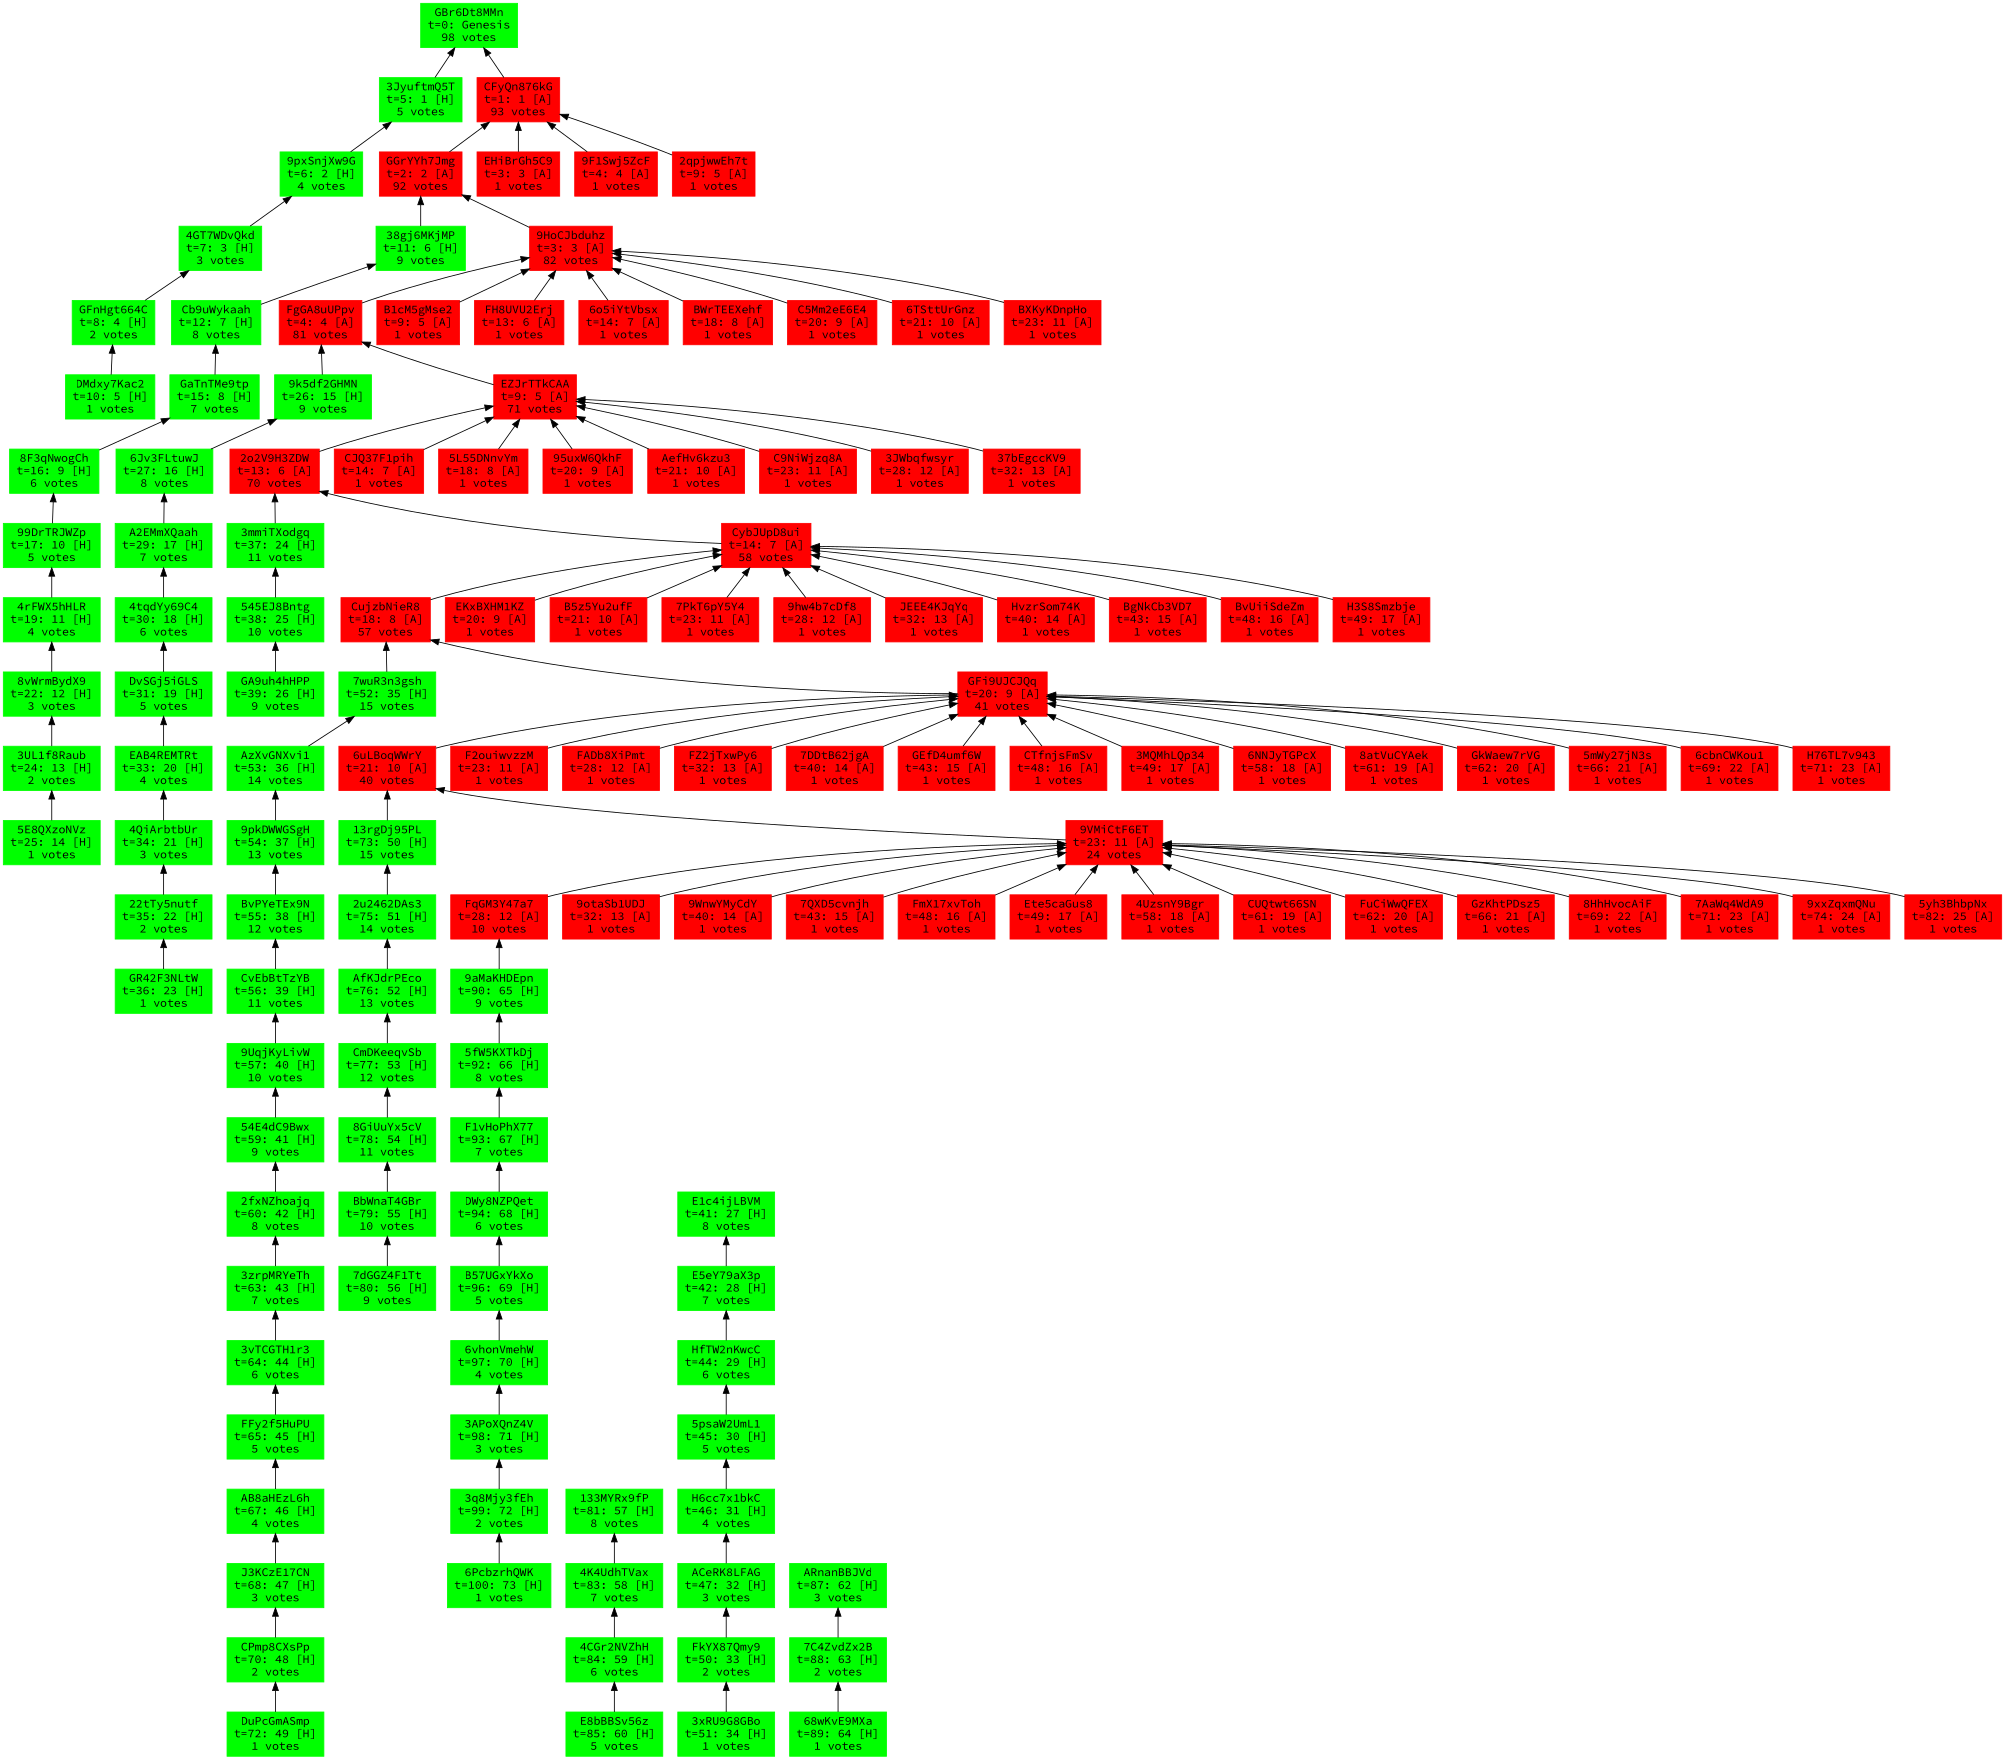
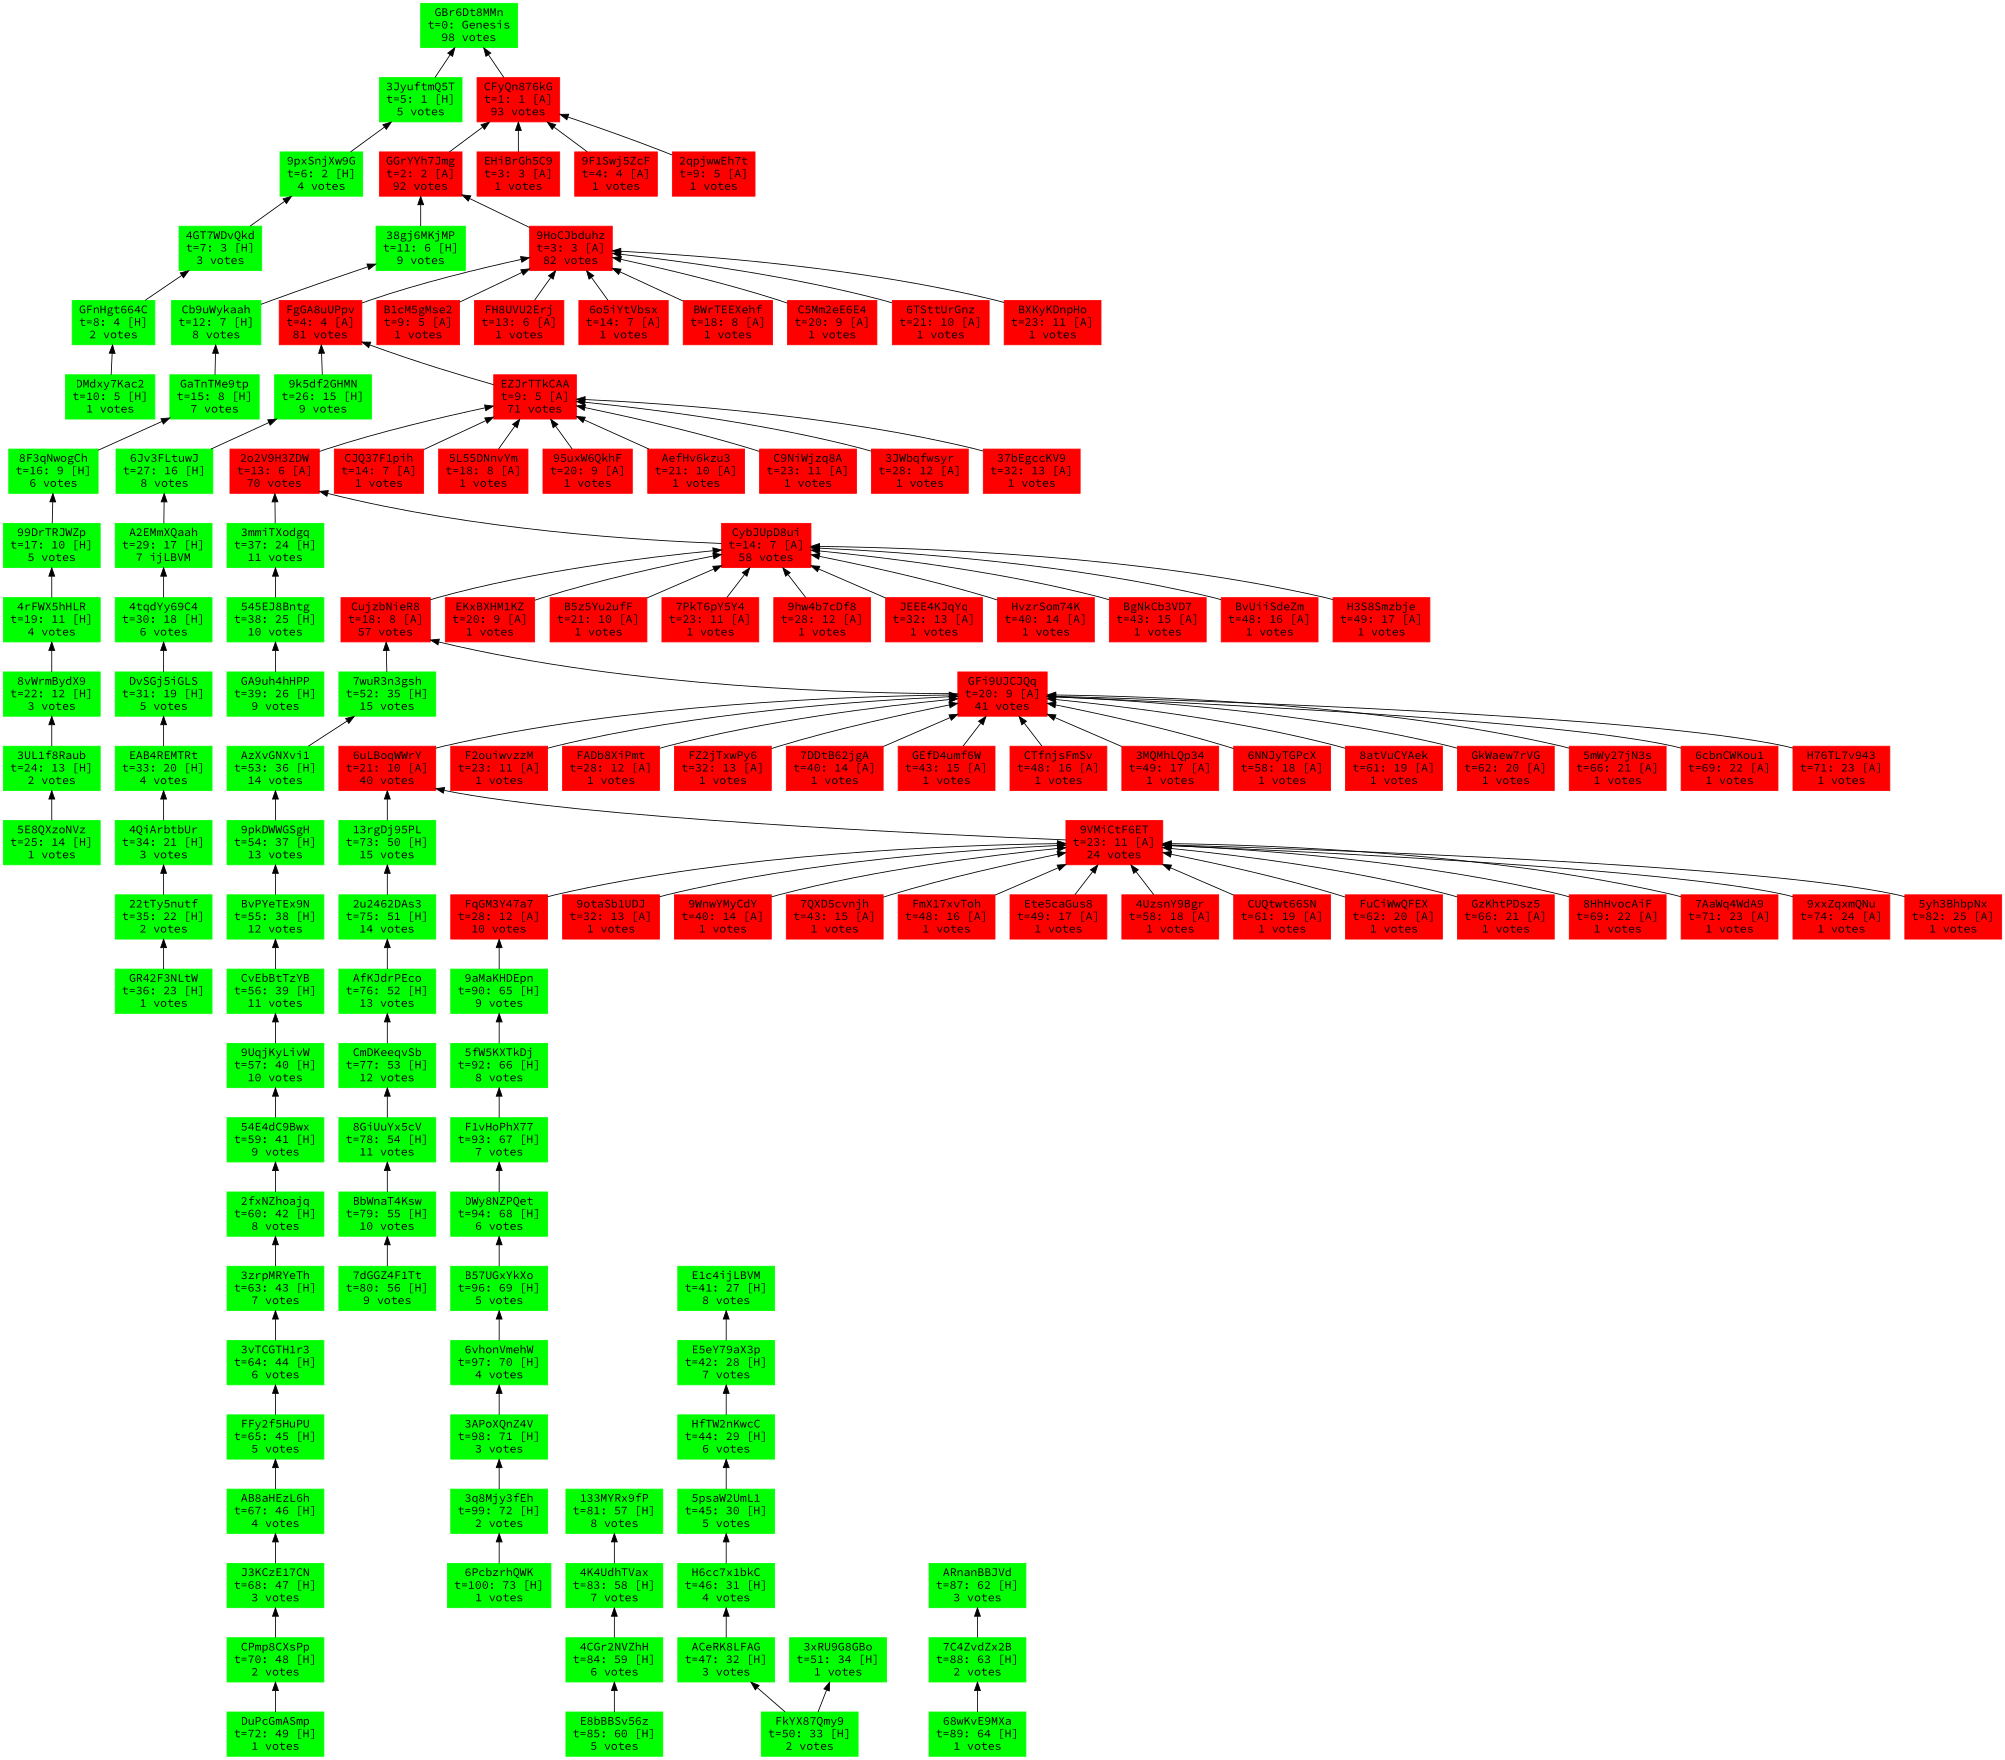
(164, 545) -> (164, 545)
(387, 1214) -> (387, 1214)
(726, 1701) -> (822, 1701)
